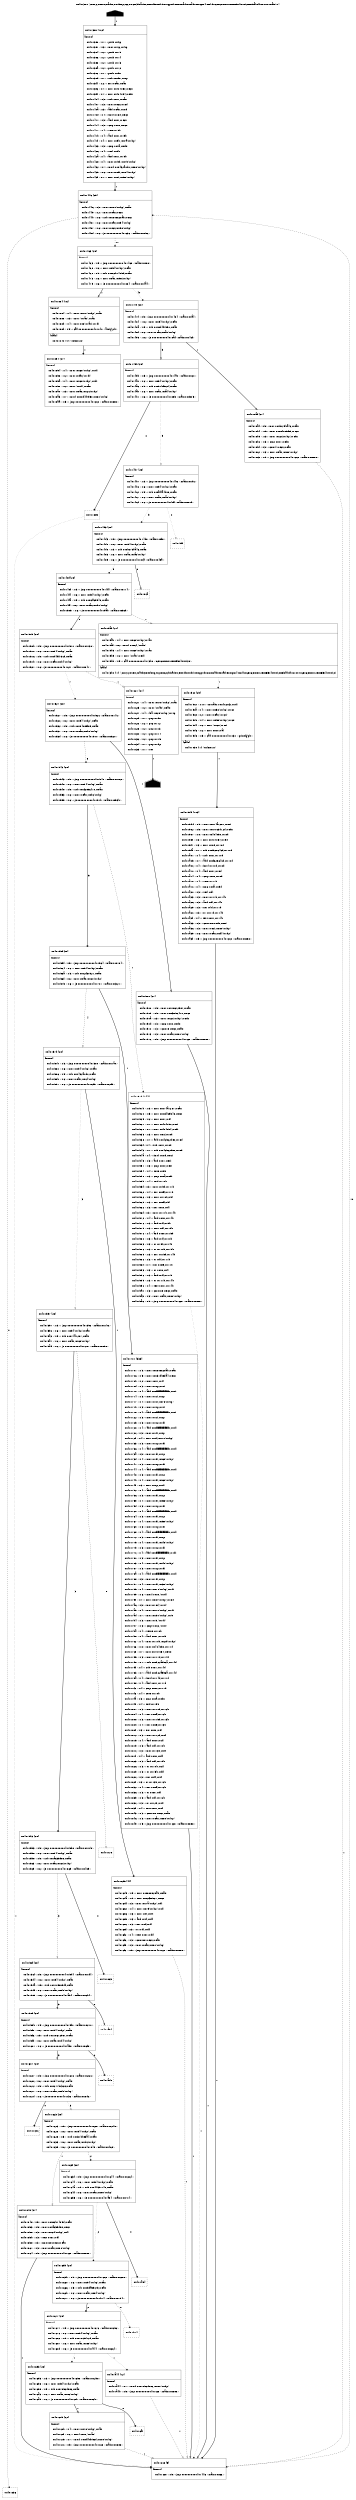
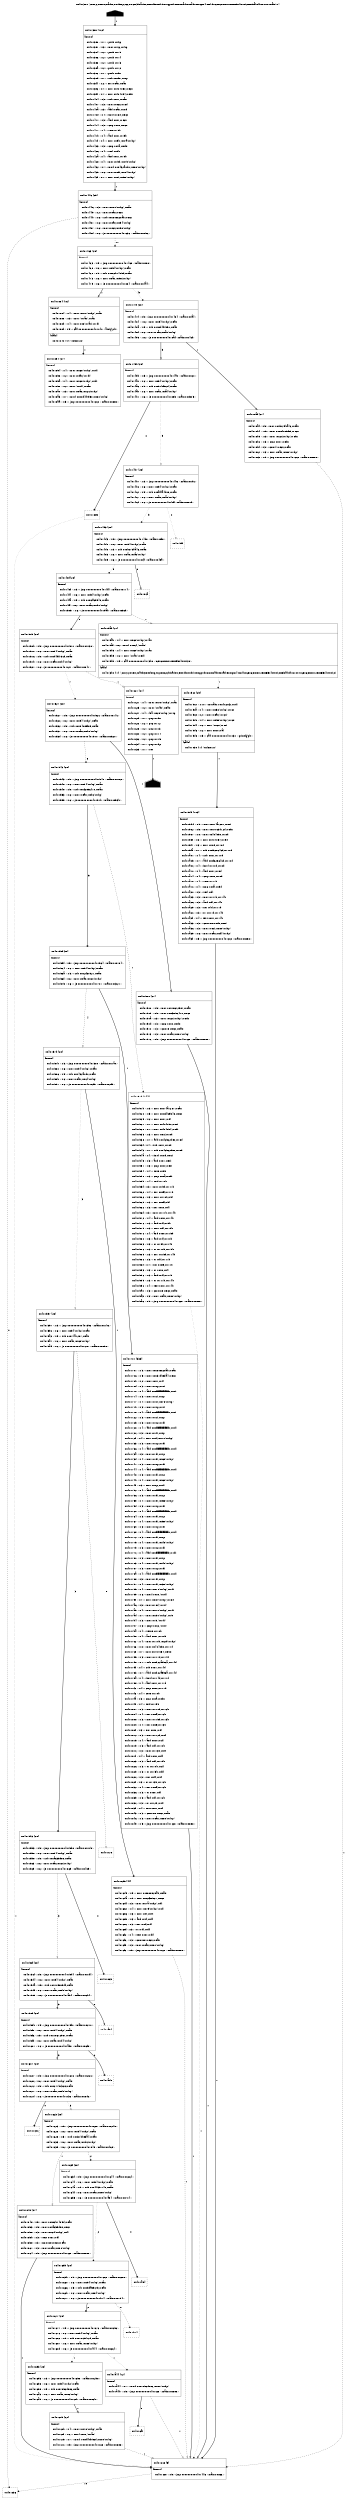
(350, 1314) -> (85, 2483)
(122, 2410) -> (140, 2411)
